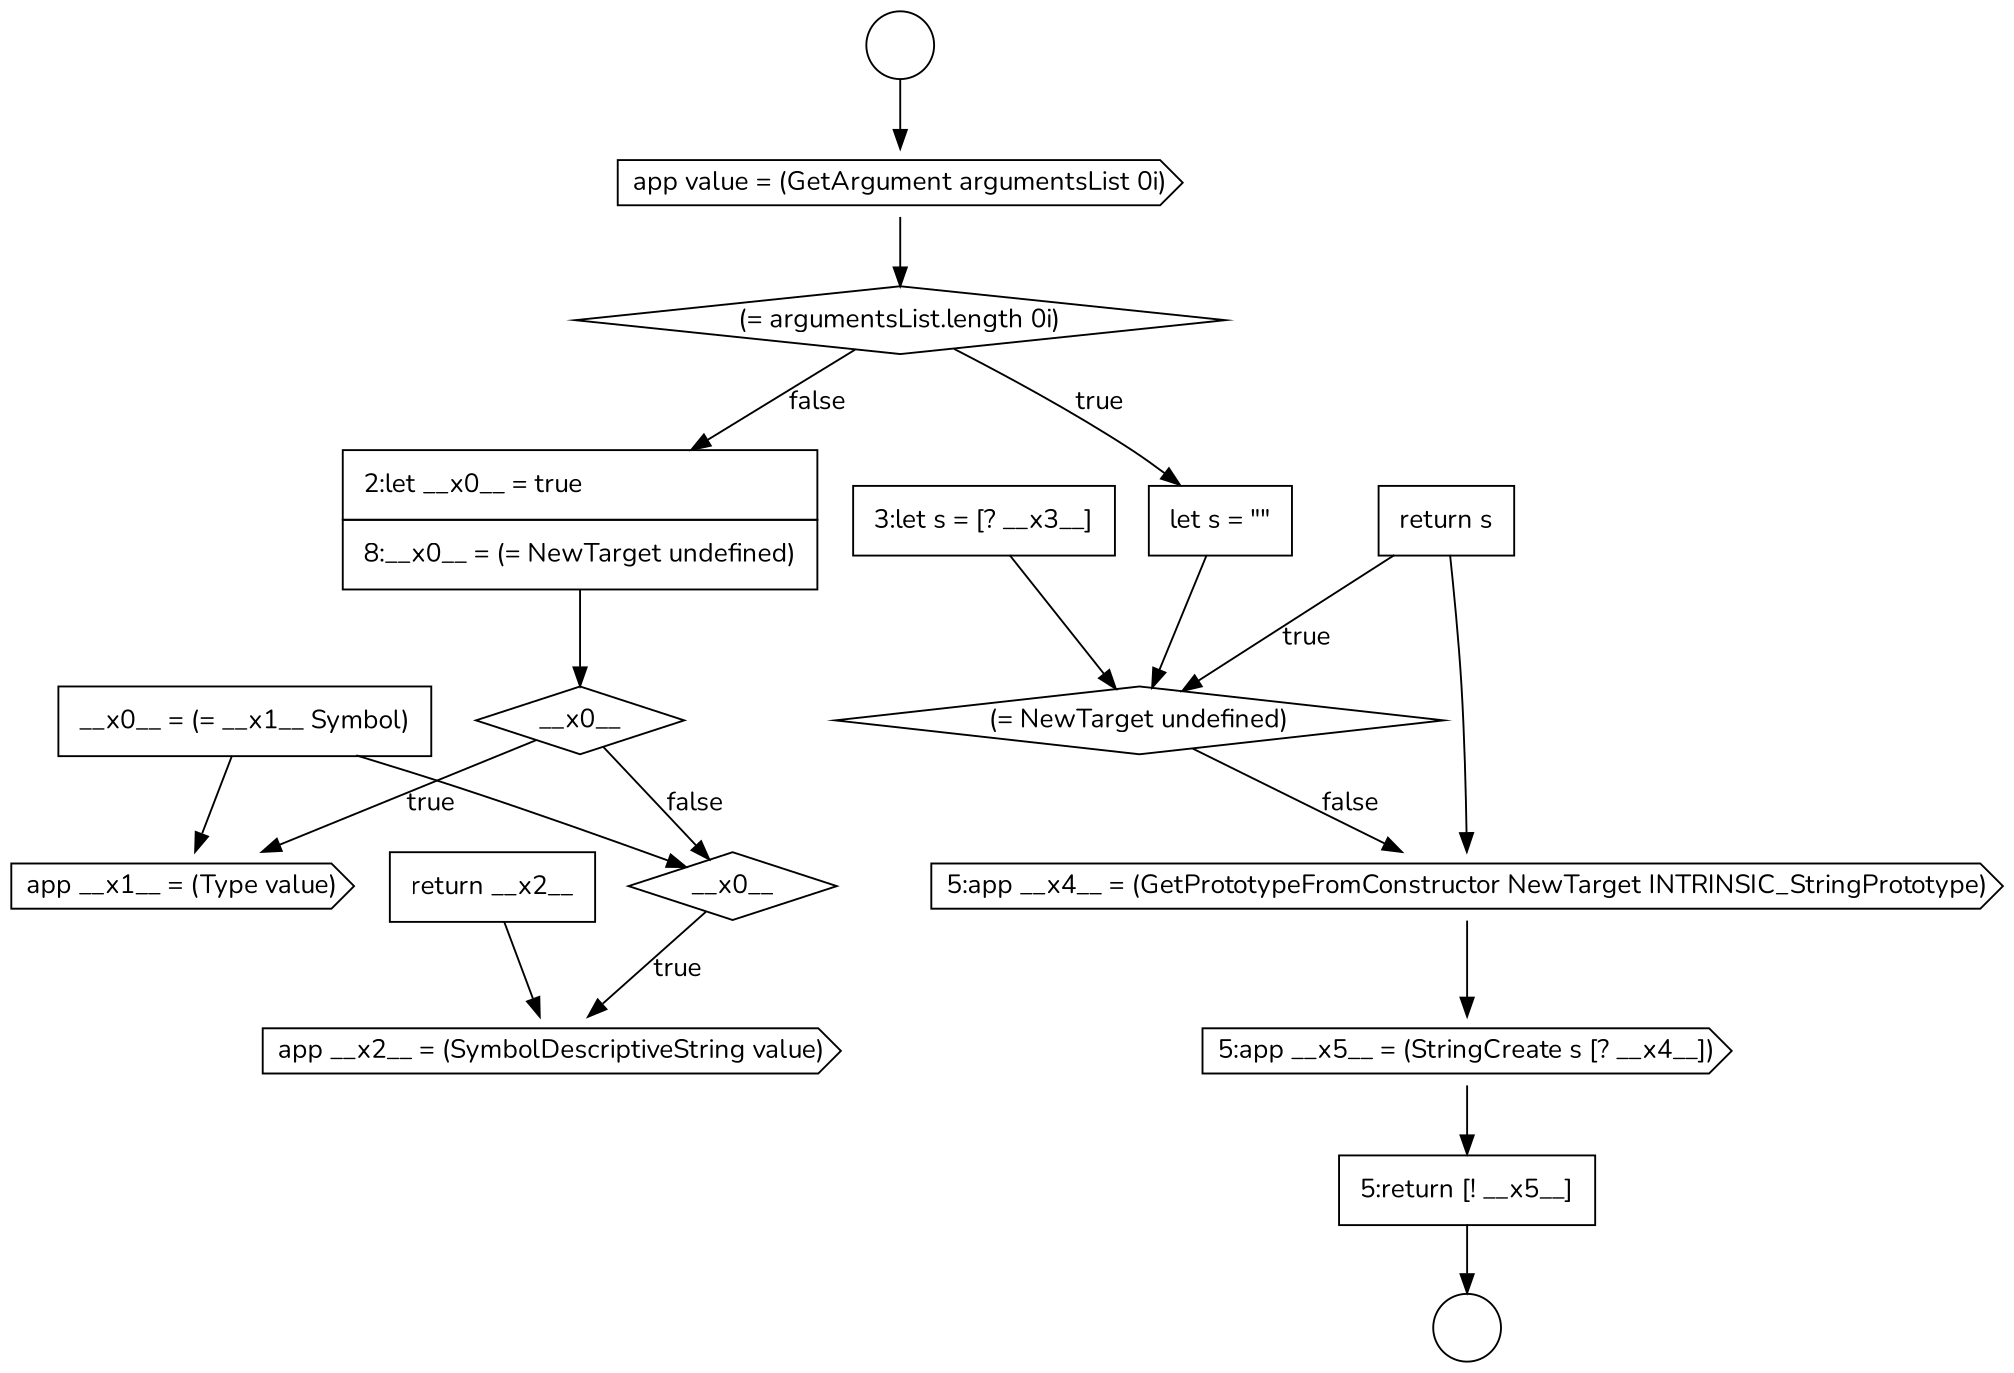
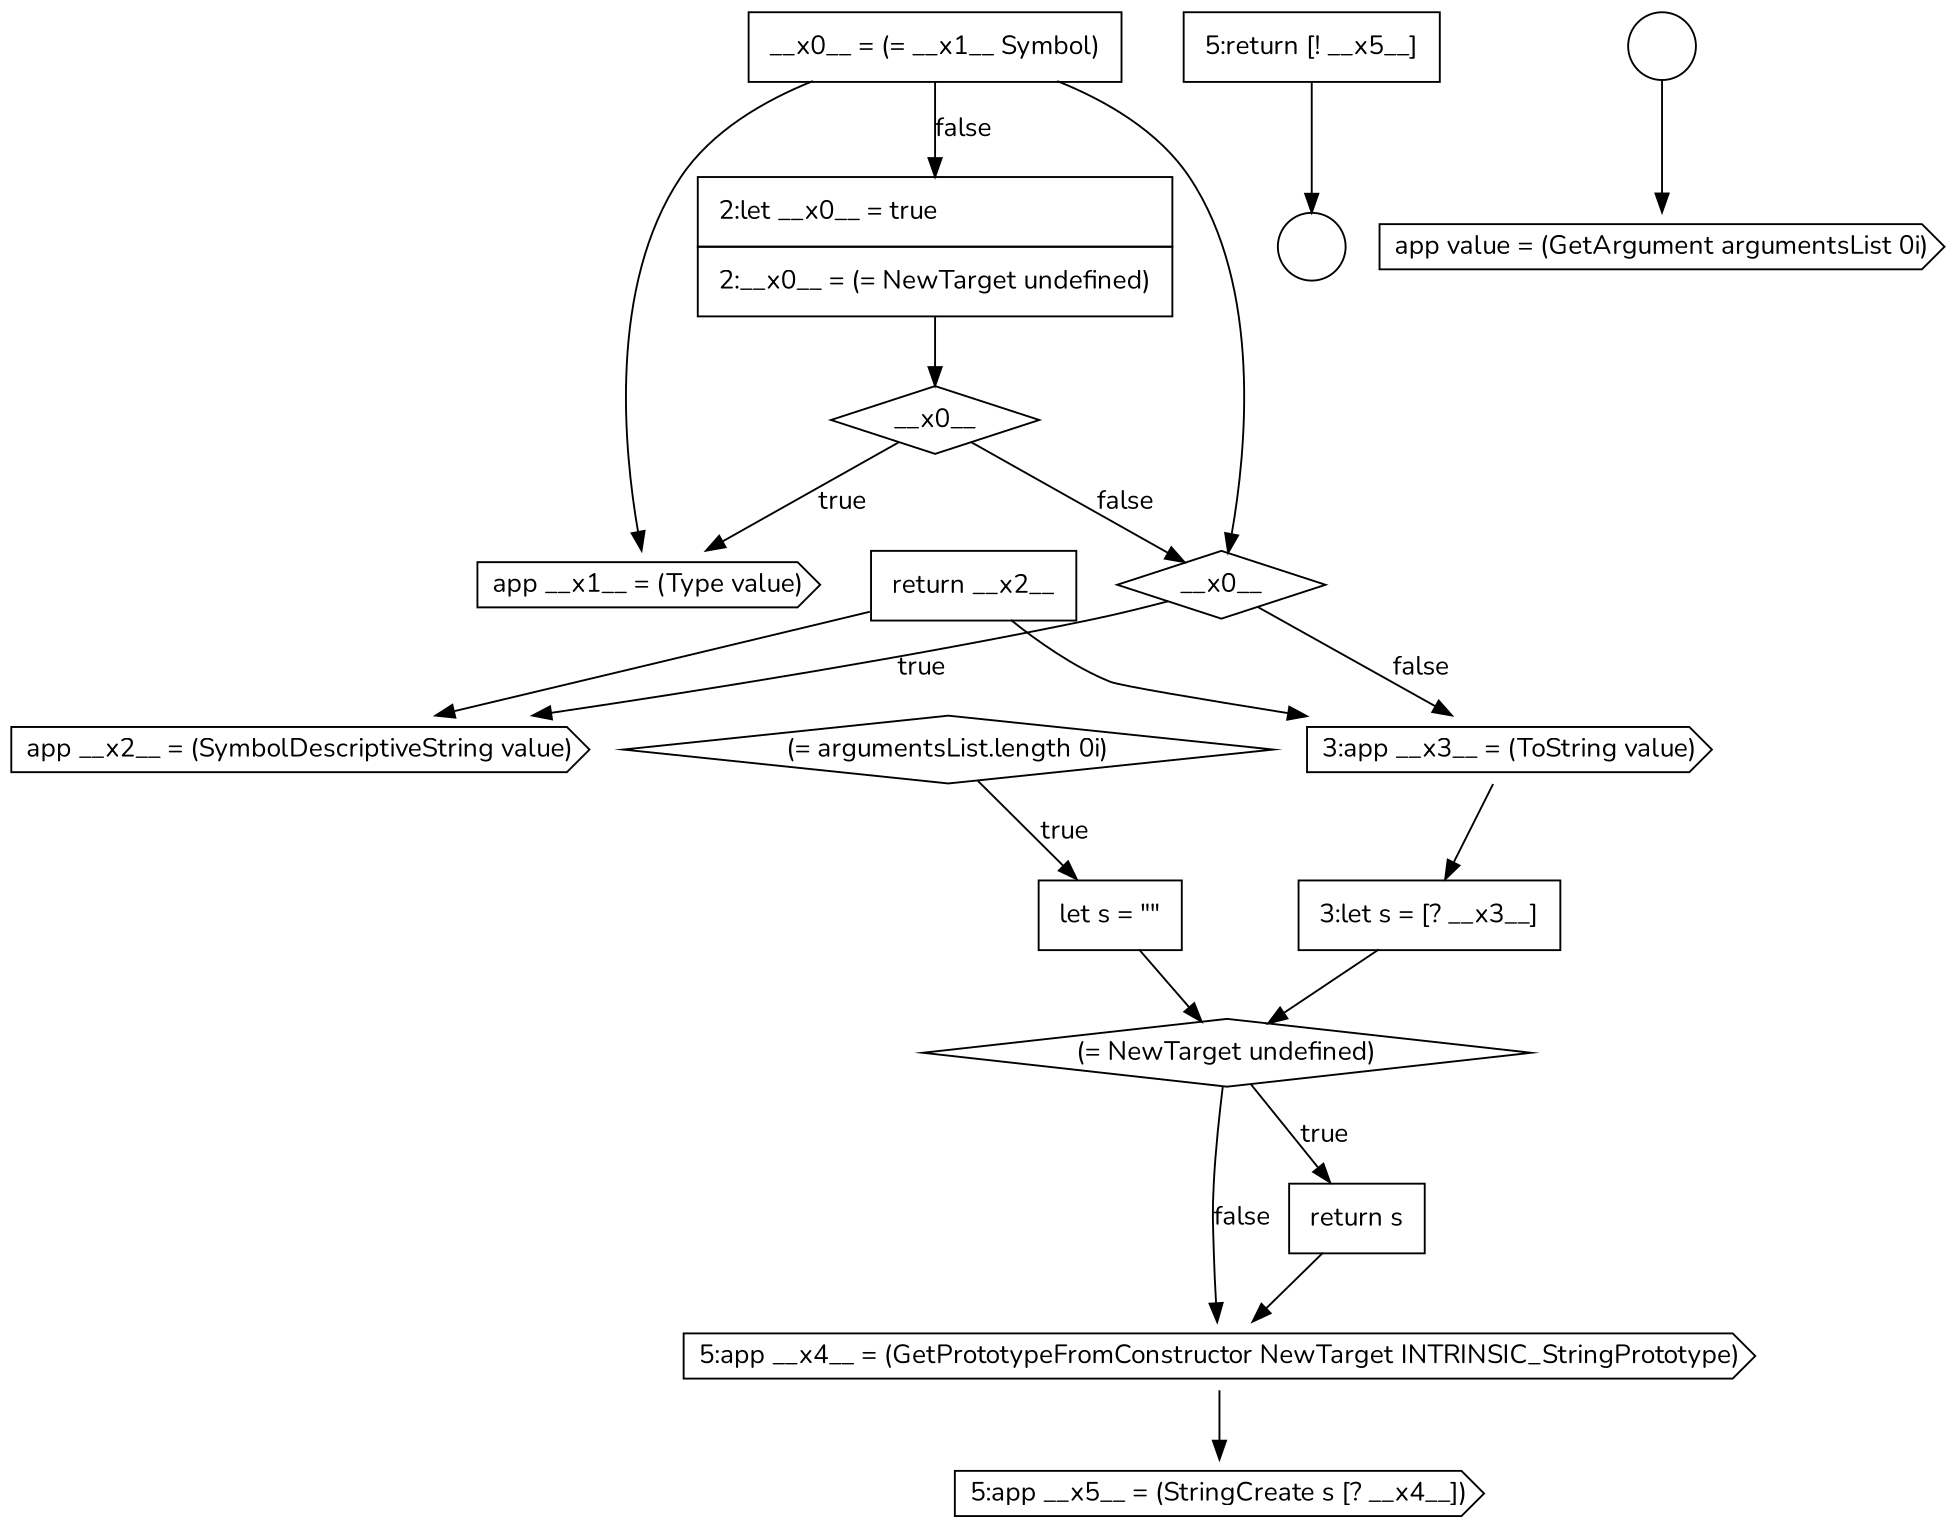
(900, 242) -> none
(782, 395) -> (935, 120)
(580, 554) -> (935, 281)
(1296, 618) -> (1284, 1126)
none -> (1509, 750)
(1467, 1110) -> none
